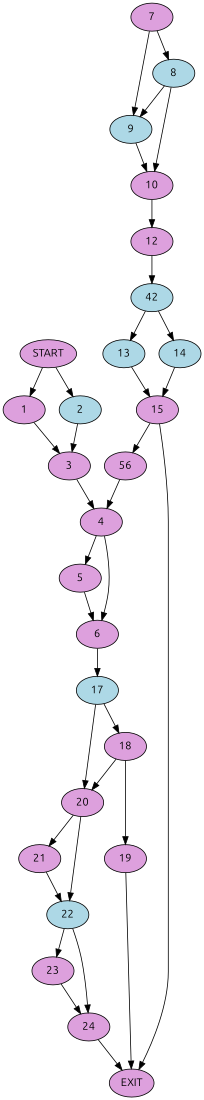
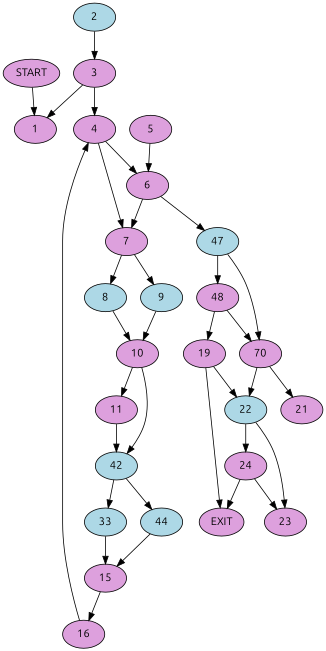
(155, 98) -> none
none -> (139, 210)
(152, 242) -> (116, 410)
(124, 354) -> (105, 522)
(180, 354) -> (162, 522)
(62, 379) -> none
none -> (147, 409)
(44, 435) -> (68, 99)
(125, 466) -> (84, 634)
(92, 546) -> (109, 182)
(97, 690) -> (218, 242)
(168, 745) -> none
(125, 746) -> (218, 298)
(83, 803) -> (261, 354)
(52, 883) -> (223, 379)
(69, 996) -> (263, 491)
